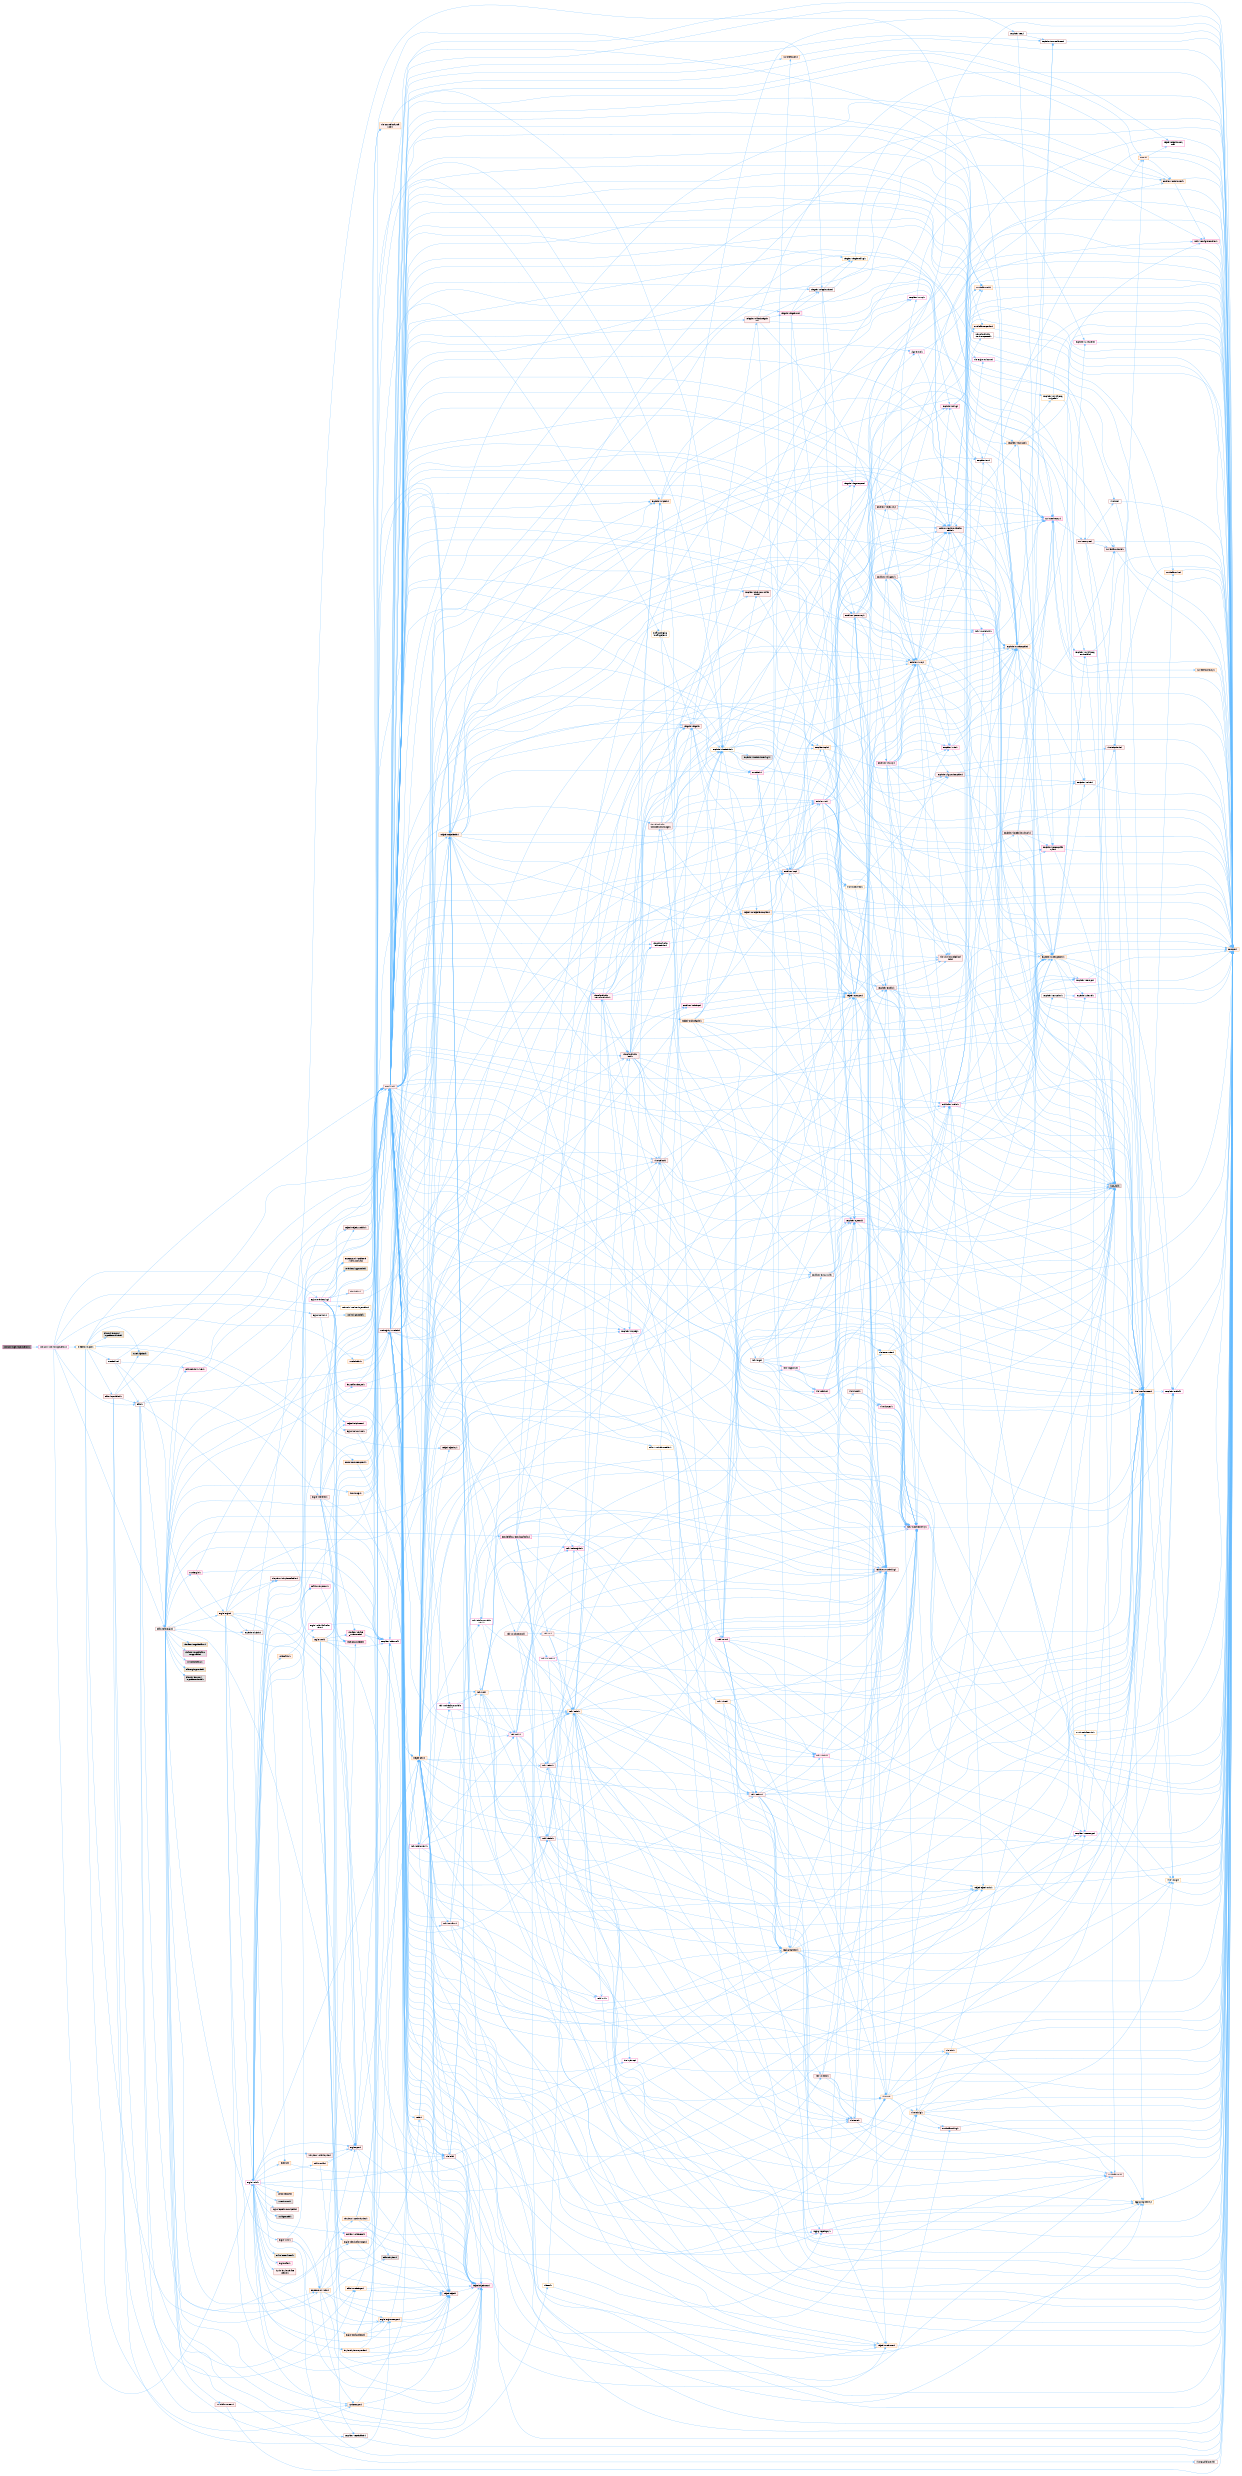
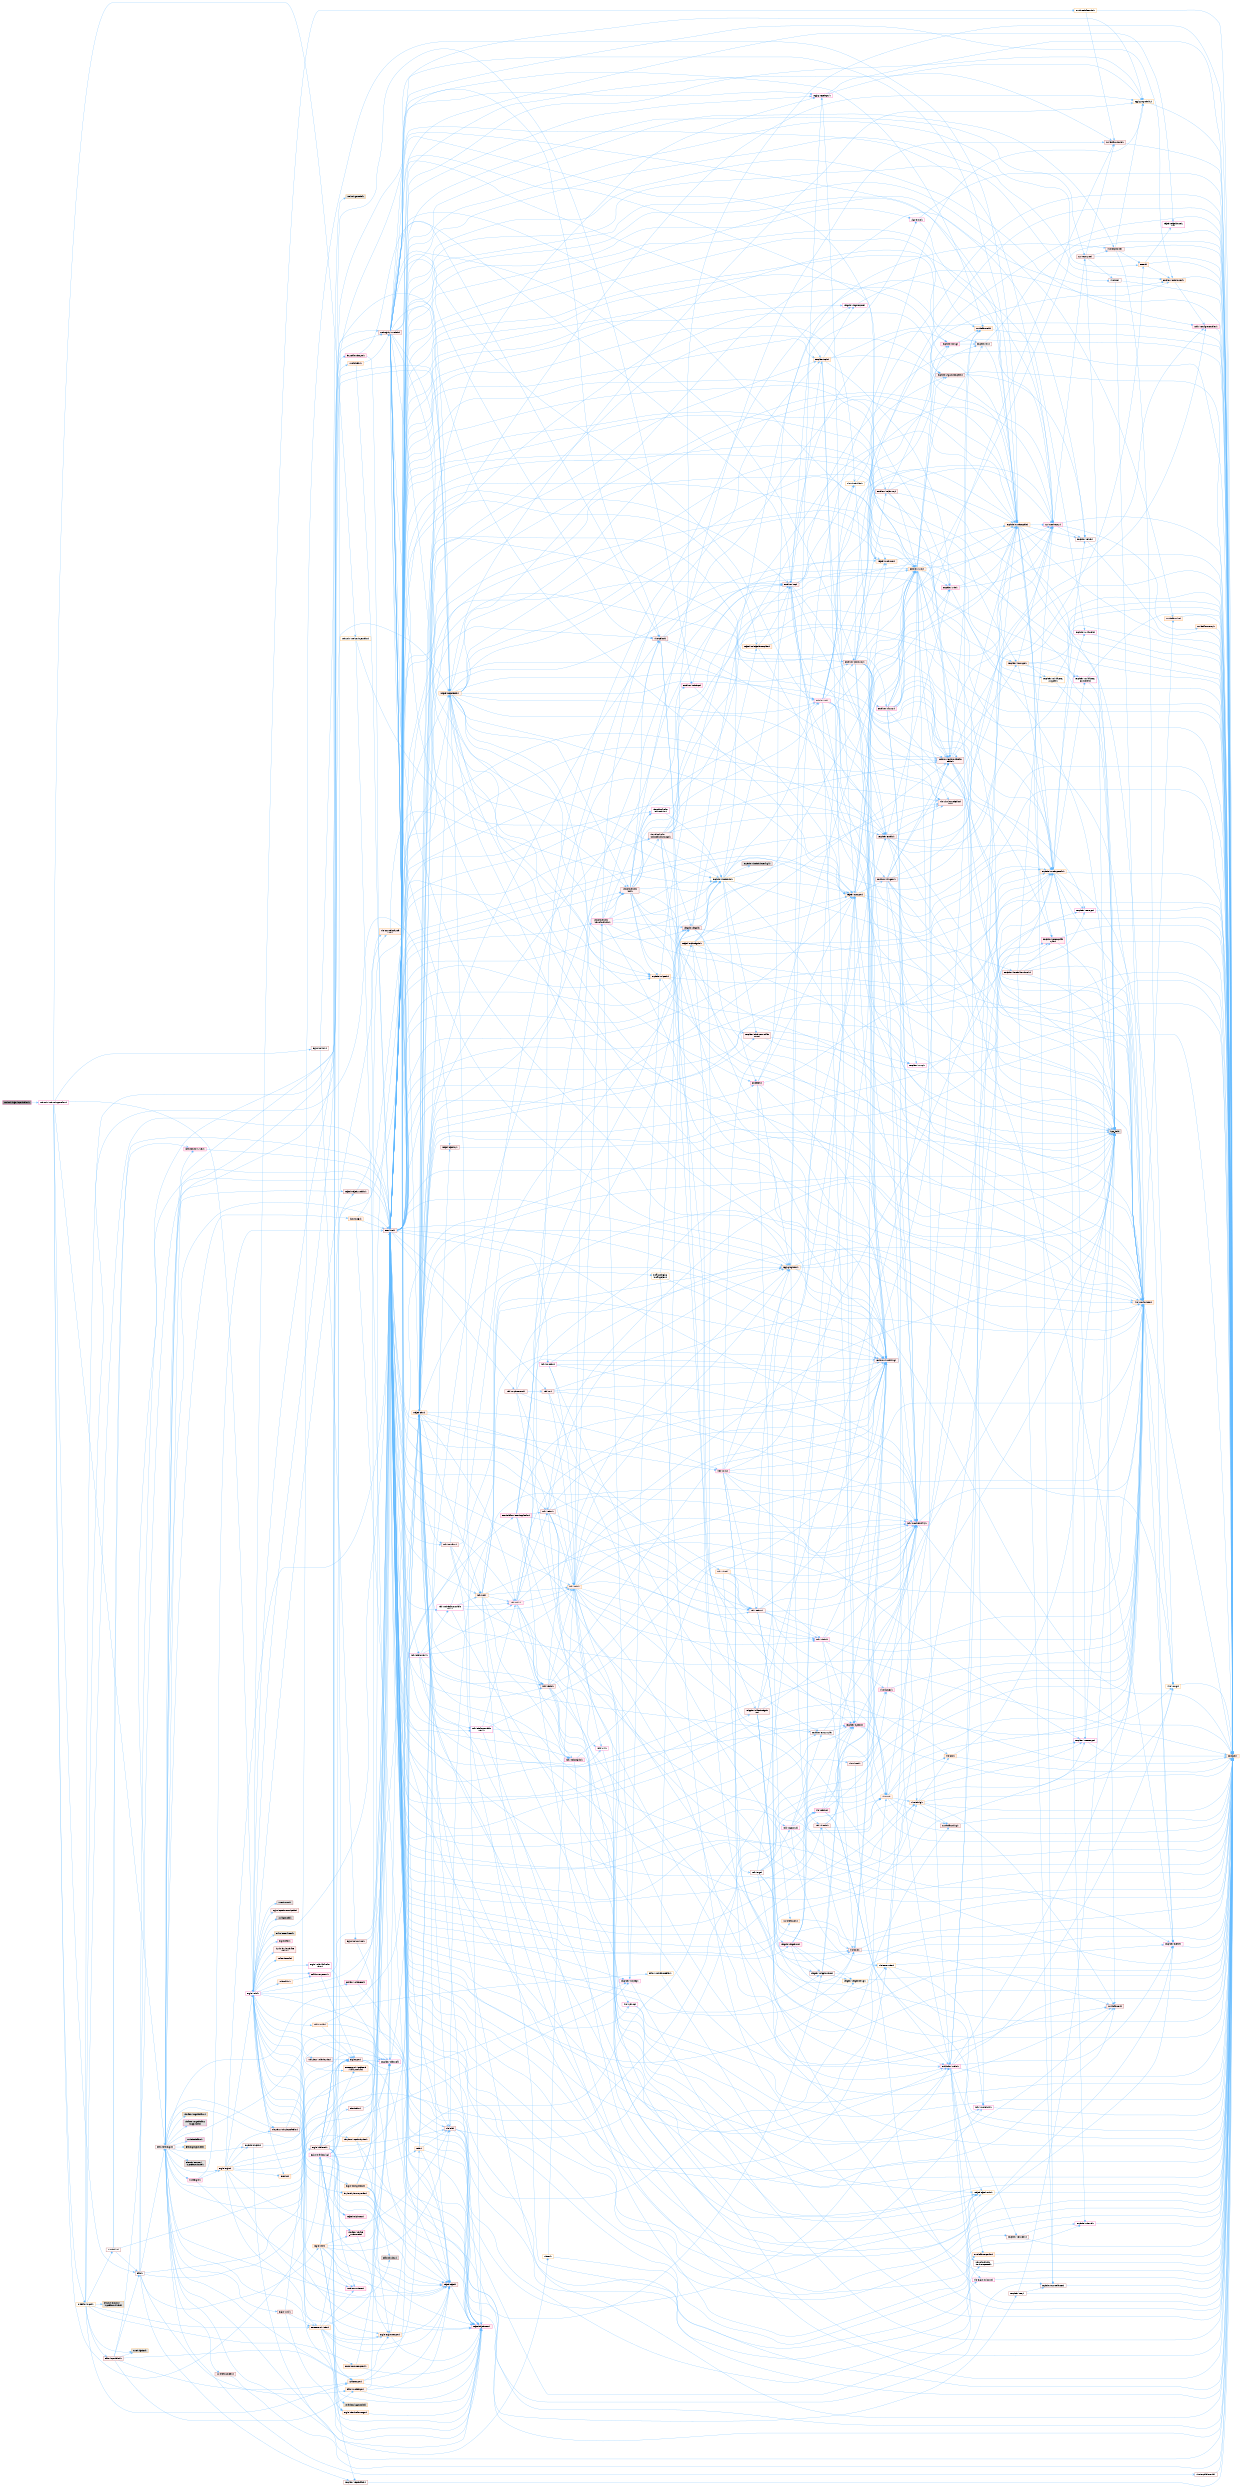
none -> (475, 2108)
none -> (376, 2242)
